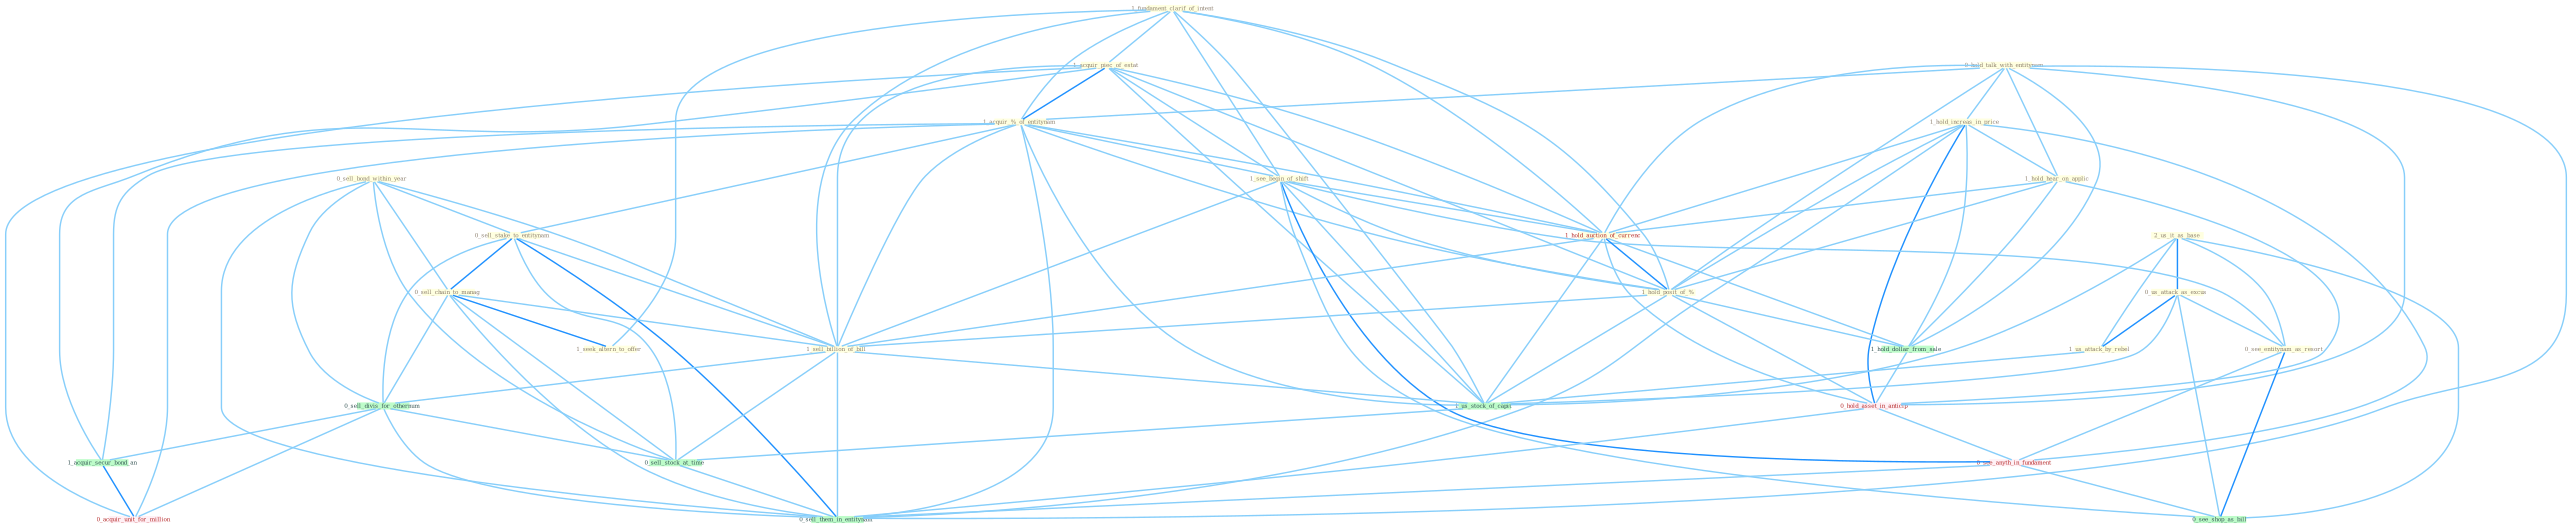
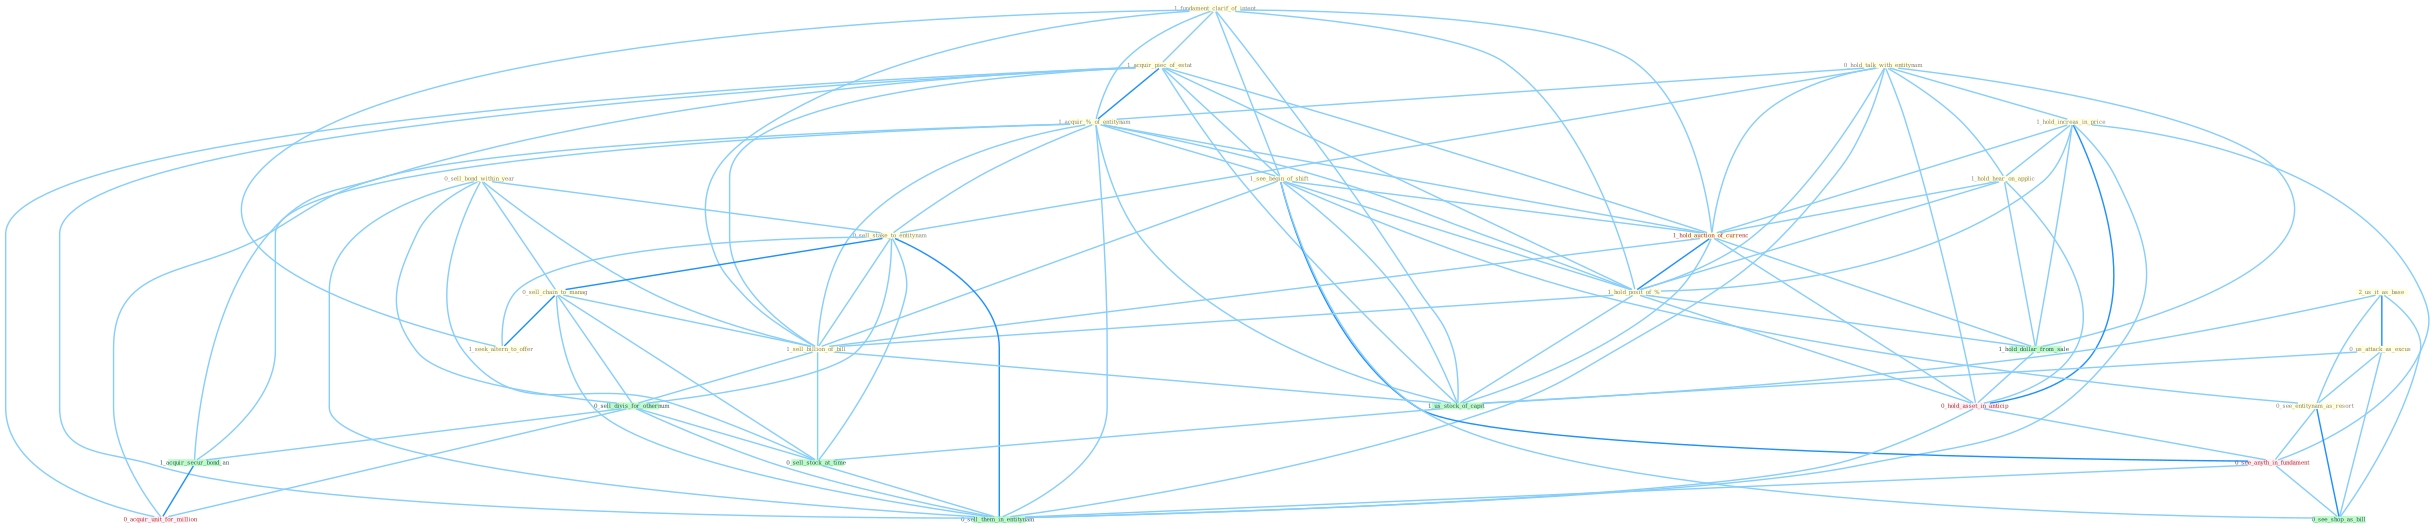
none -> (1388, 150)
none -> (658, 250)
(2101, 349) -> none
(837, 434) -> (60, 242)
